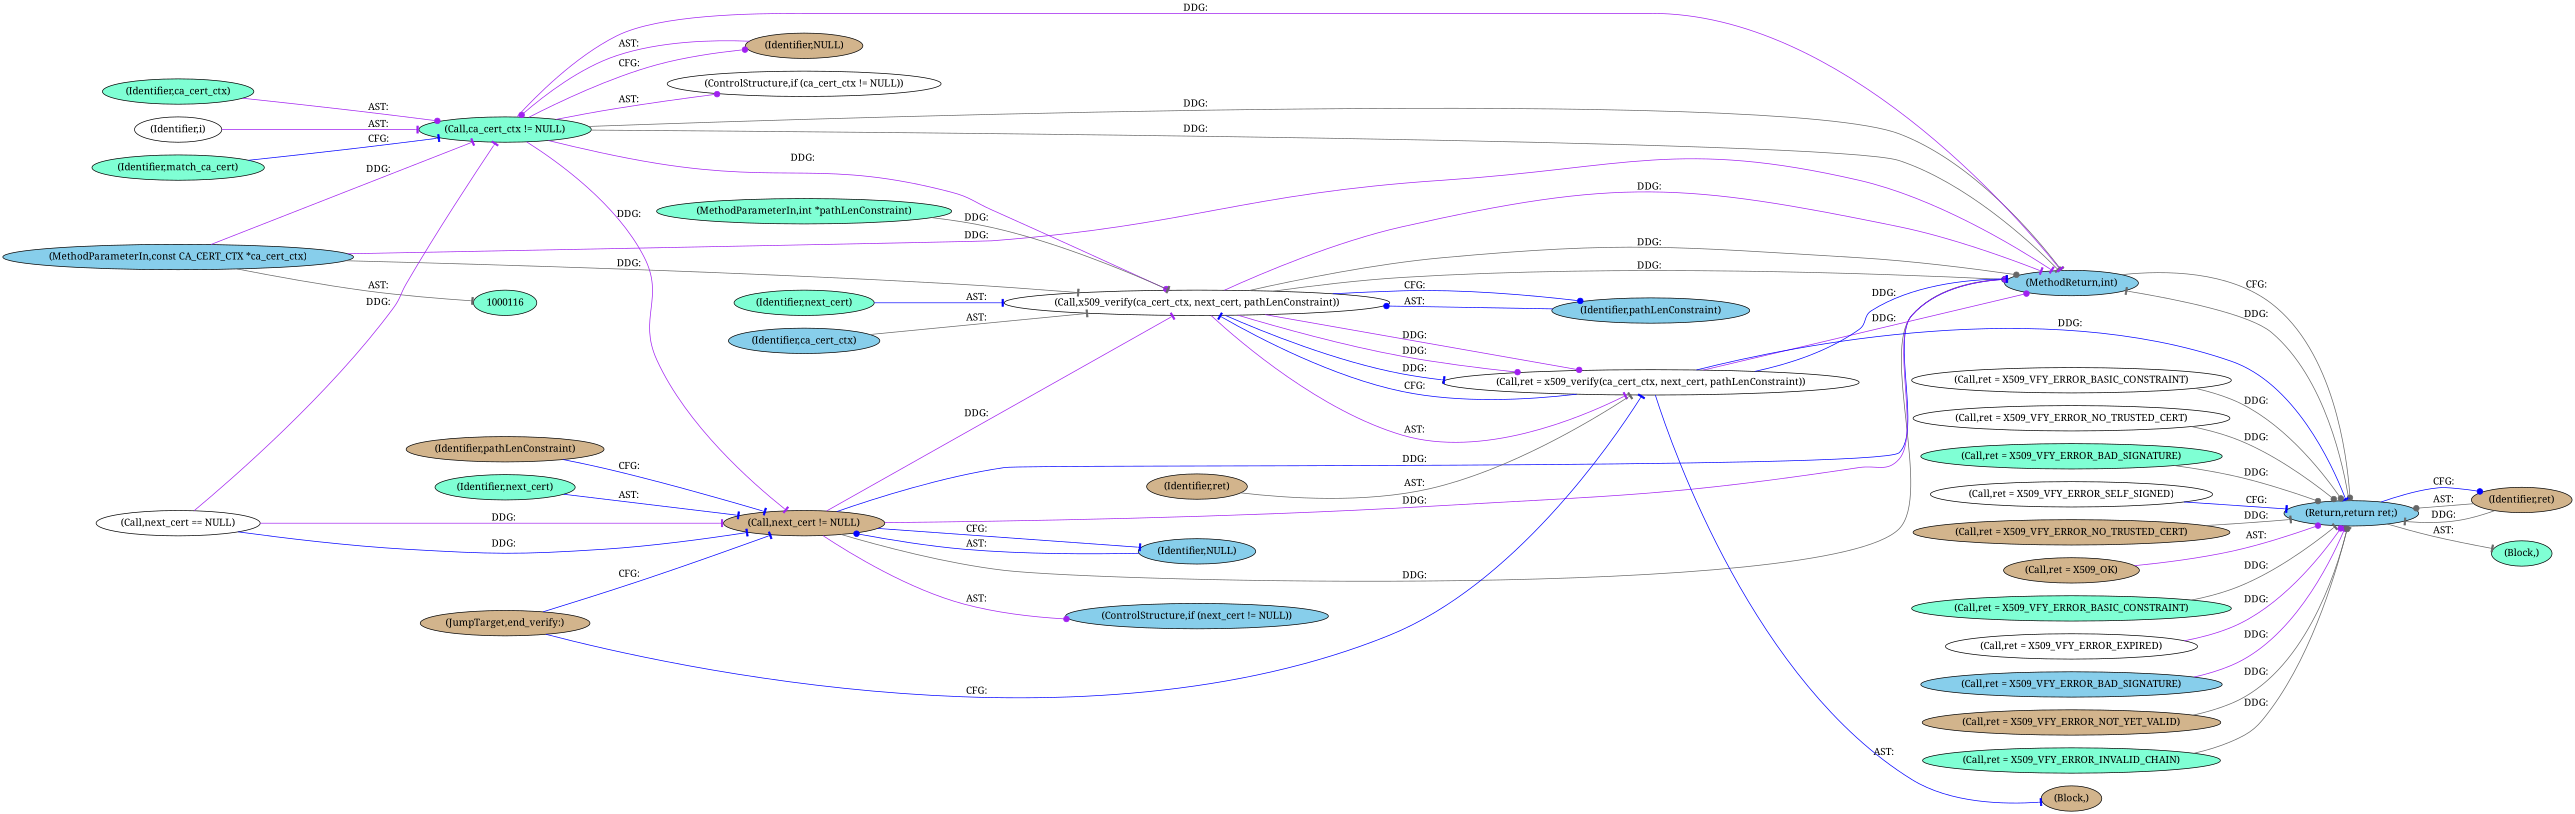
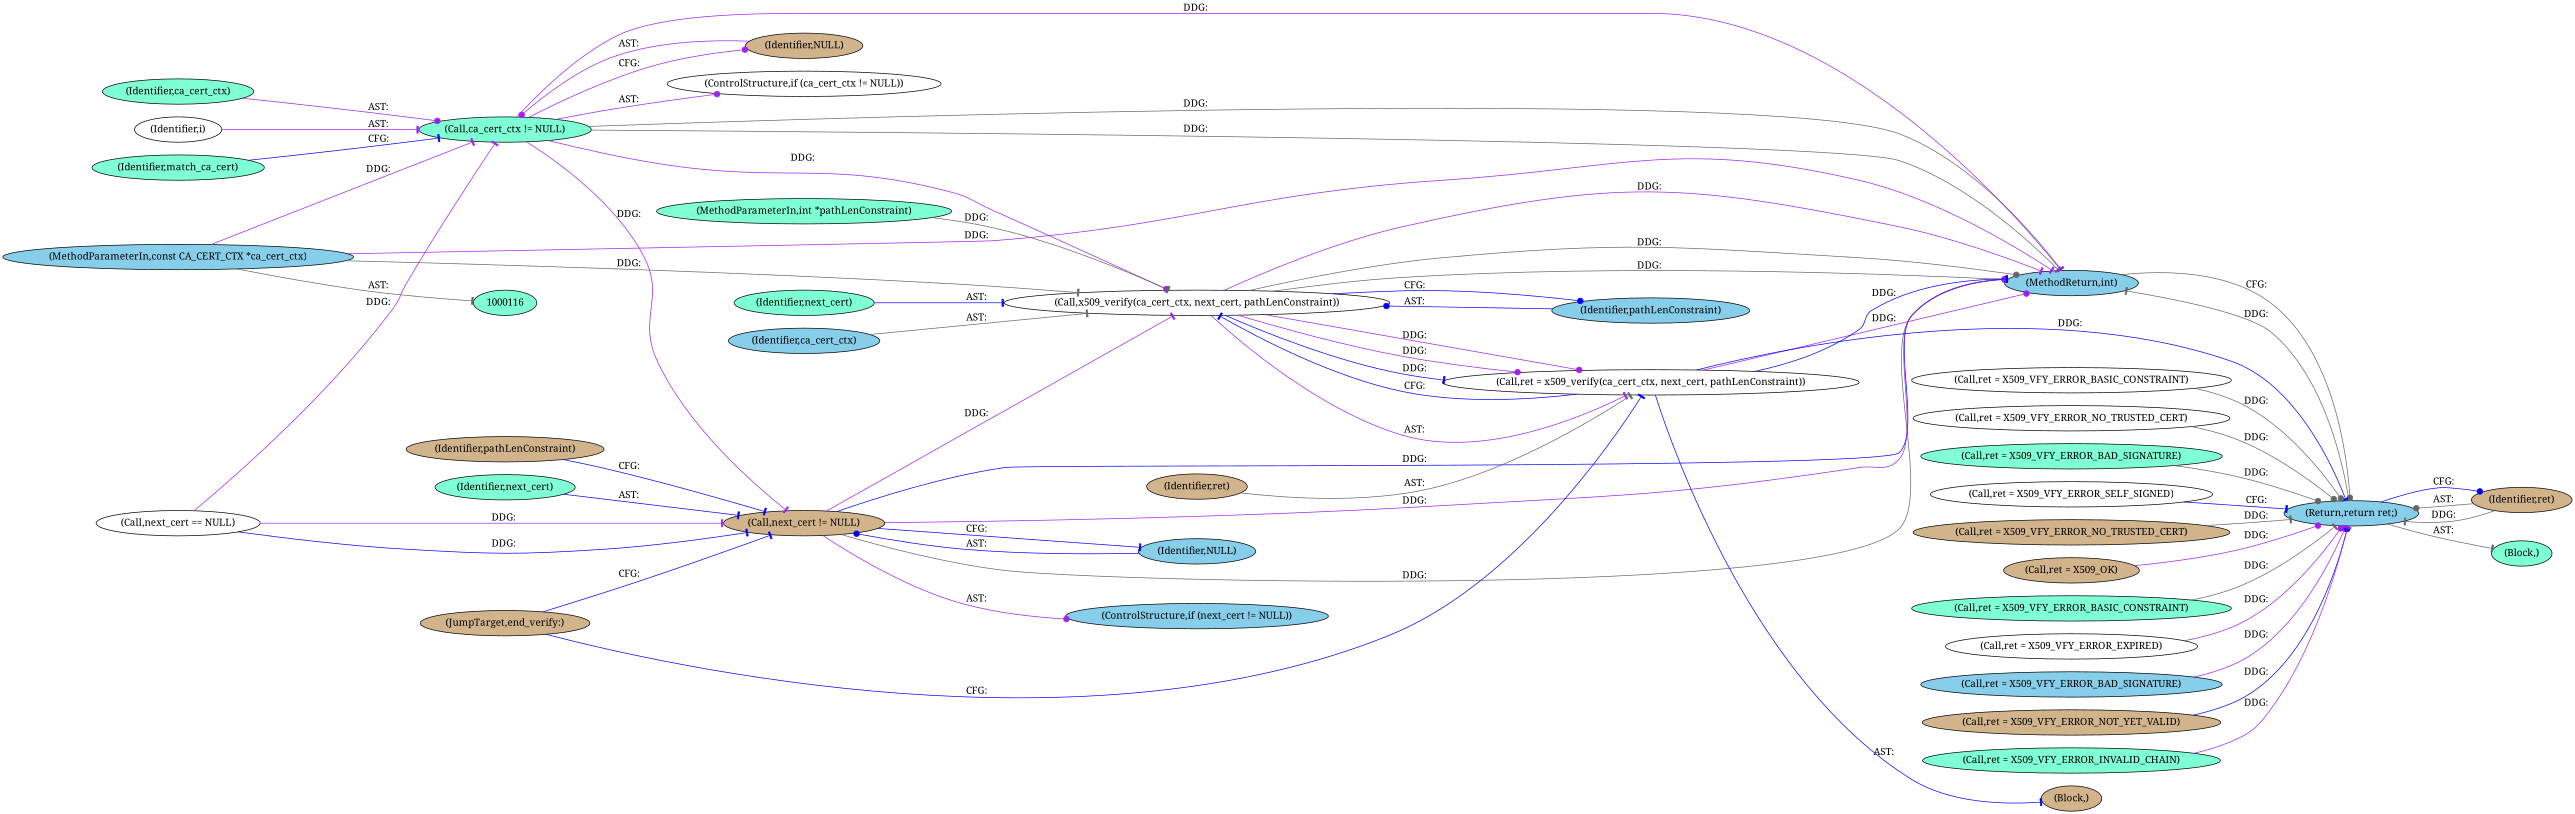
(2258, 536) -> (2258, 536)
(2296, 648) -> (2296, 648)
(2298, 664) -> (2298, 664)
